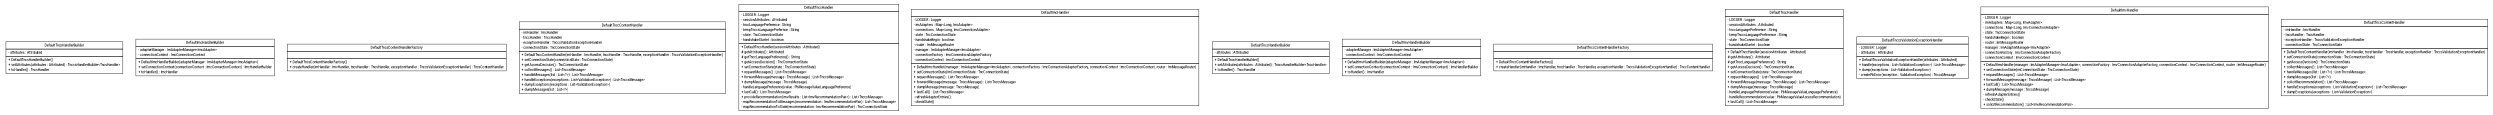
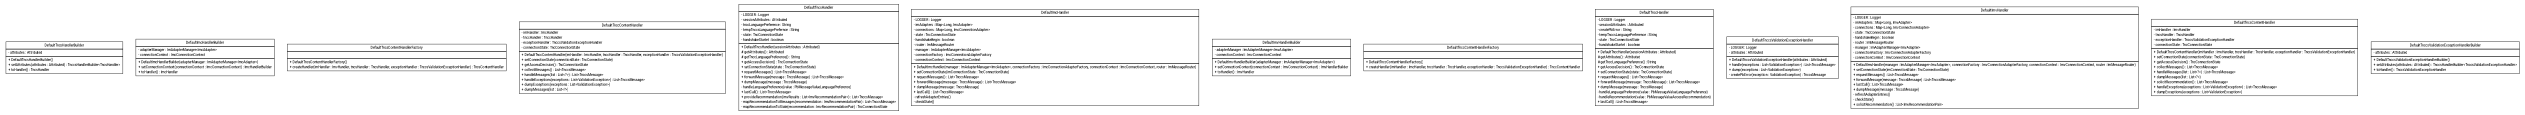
(1753, 30) -> (1615, 30)
(1271, 58) -> none
none -> (2445, 58)
